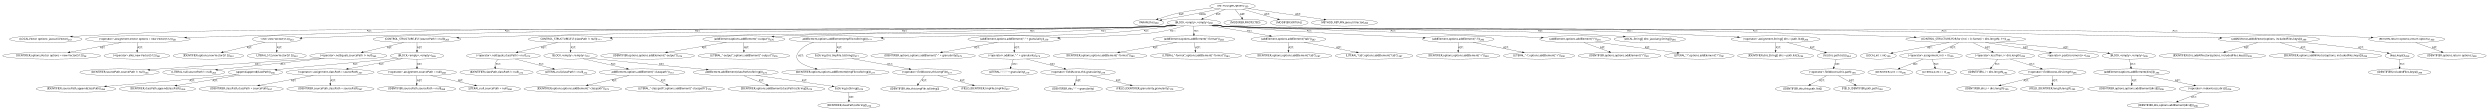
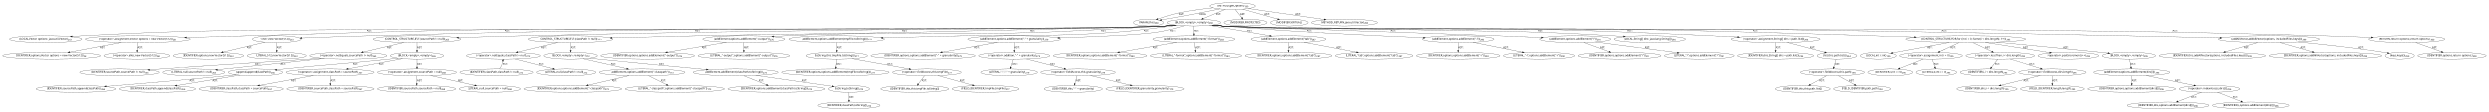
(797, 57) -> (836, 63)
(496, 63) -> (502, 65)
(2400, 72) -> none
none -> (2251, 105)
